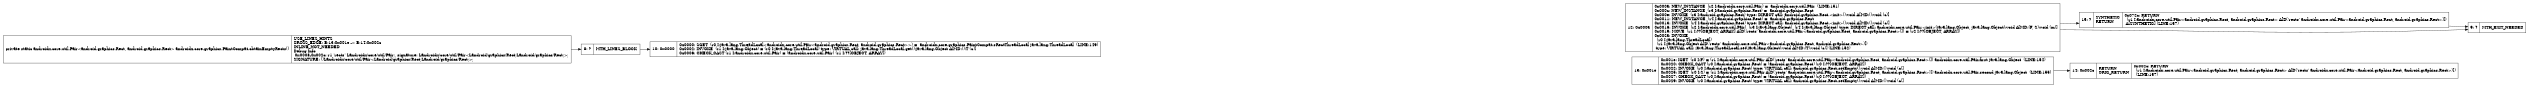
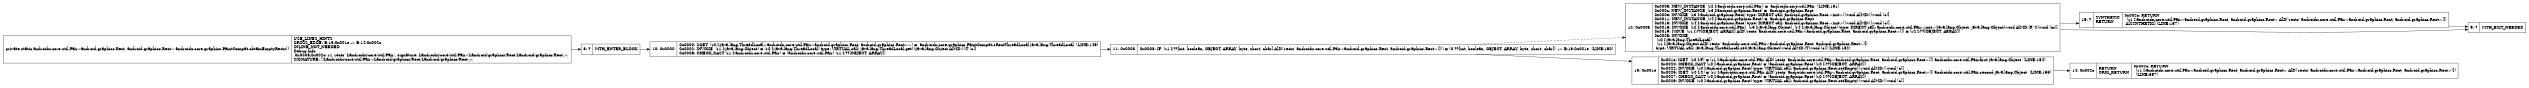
(2143, 16) -> (2143, 16)
(616, 49) -> (616, 49)
none -> (1363, 49)
(2146, 75) -> (2146, 75)
